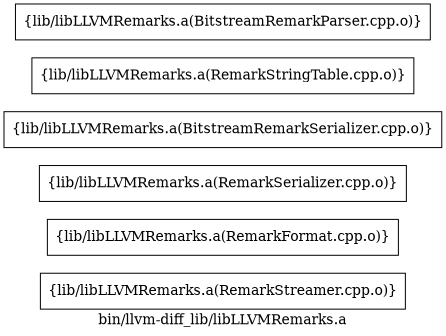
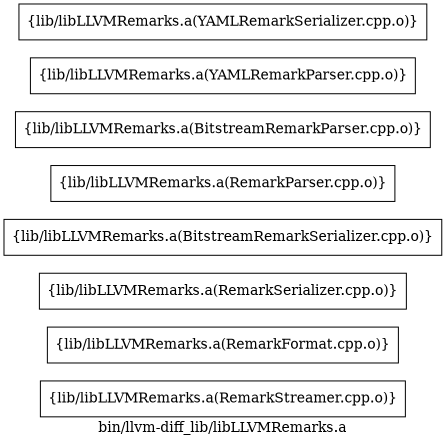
none -> (223, 22)
none -> (223, 76)
(223, 76) -> none
none -> (223, 183)
